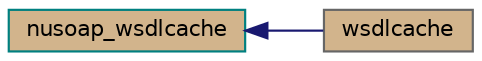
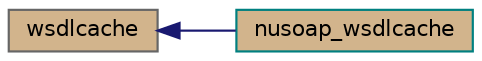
(296, 31) -> (208, 31)
